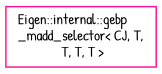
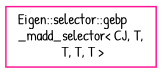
(81, 37) -> (81, 37)
